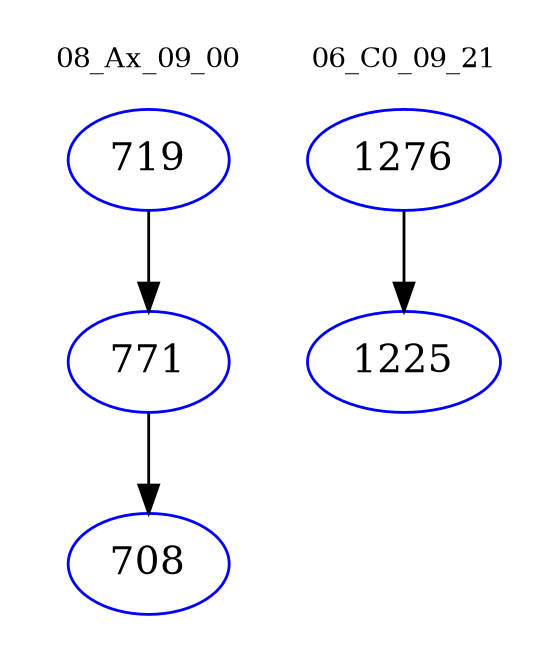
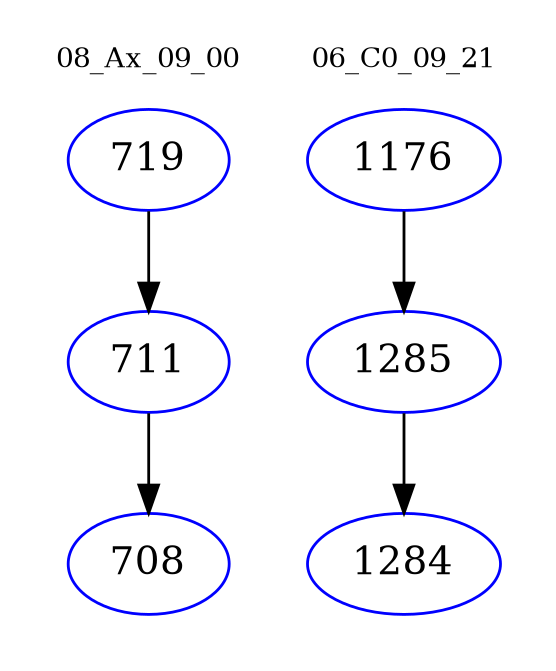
(404, 160) -> (404, 160)
(149, 362) -> (149, 362)
(404, 362) -> (404, 362)
none -> (404, 564)
